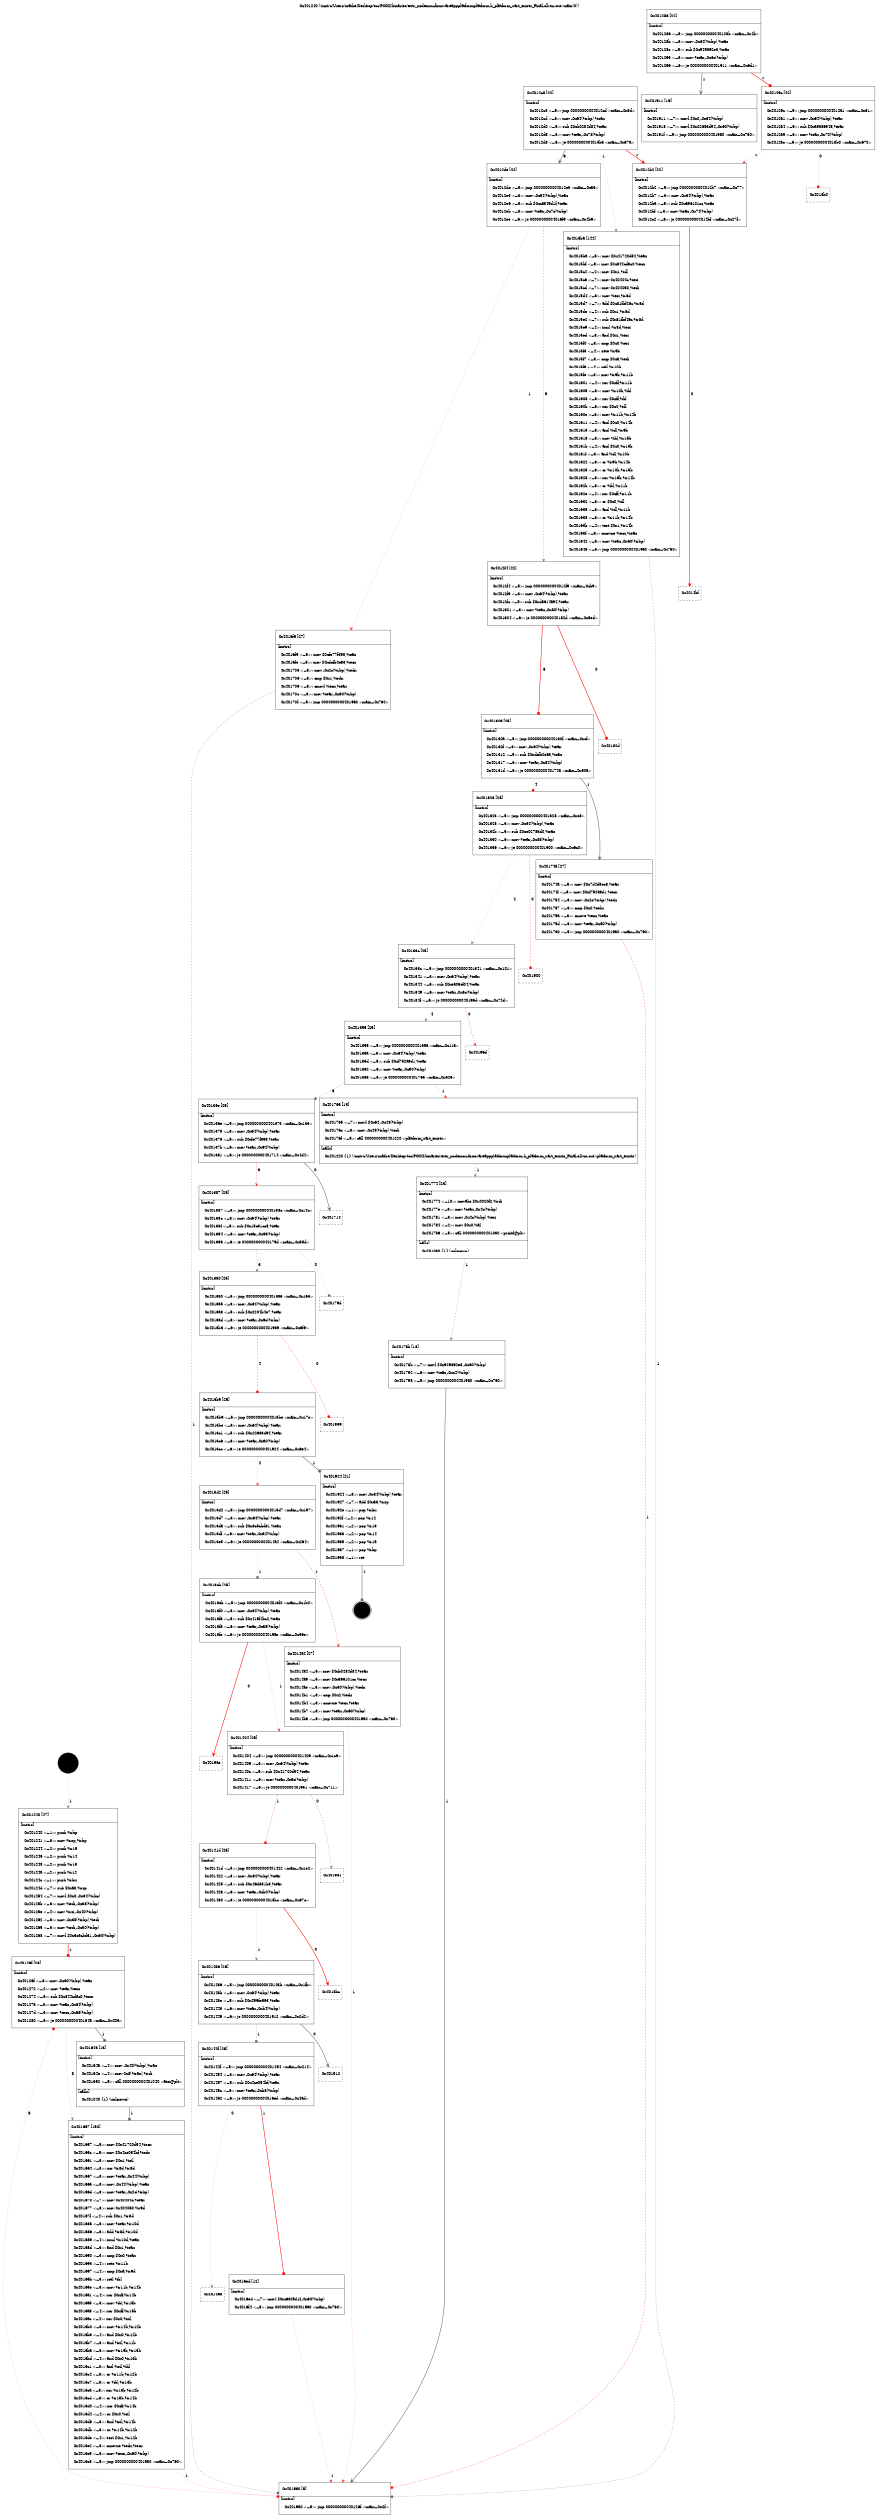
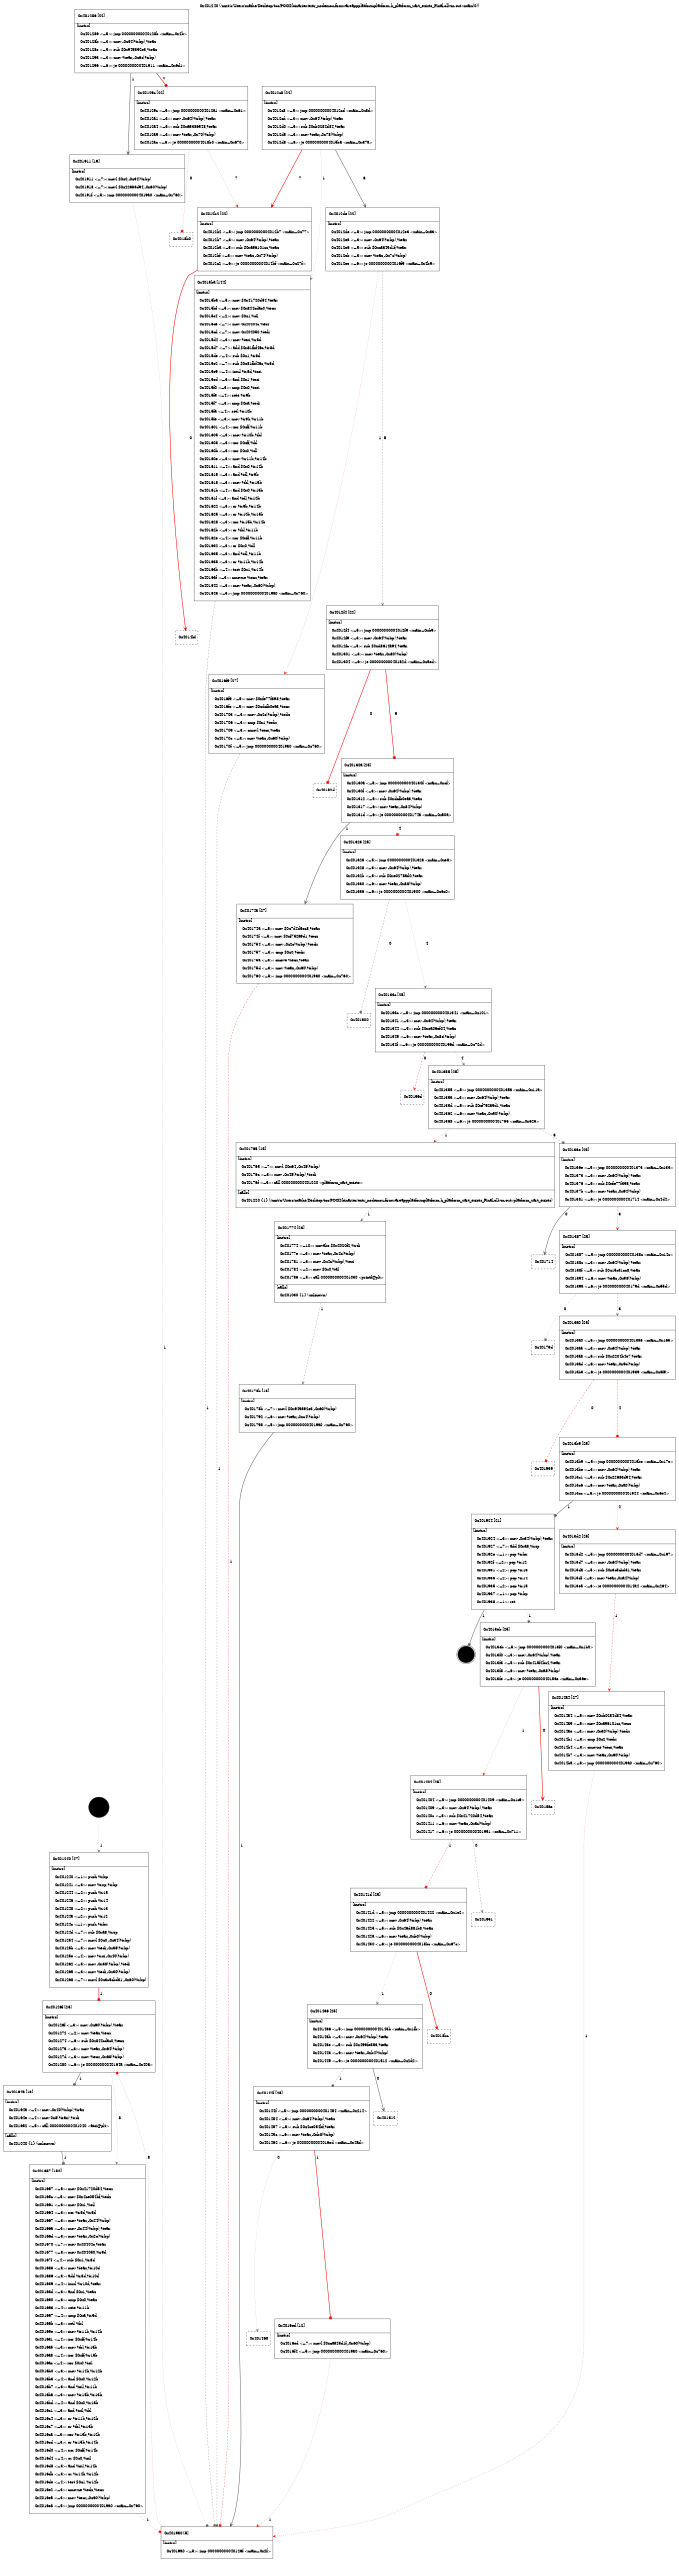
(530, 911) -> (375, 955)
none -> (162, 1366)
(257, 1563) -> (527, 1615)
